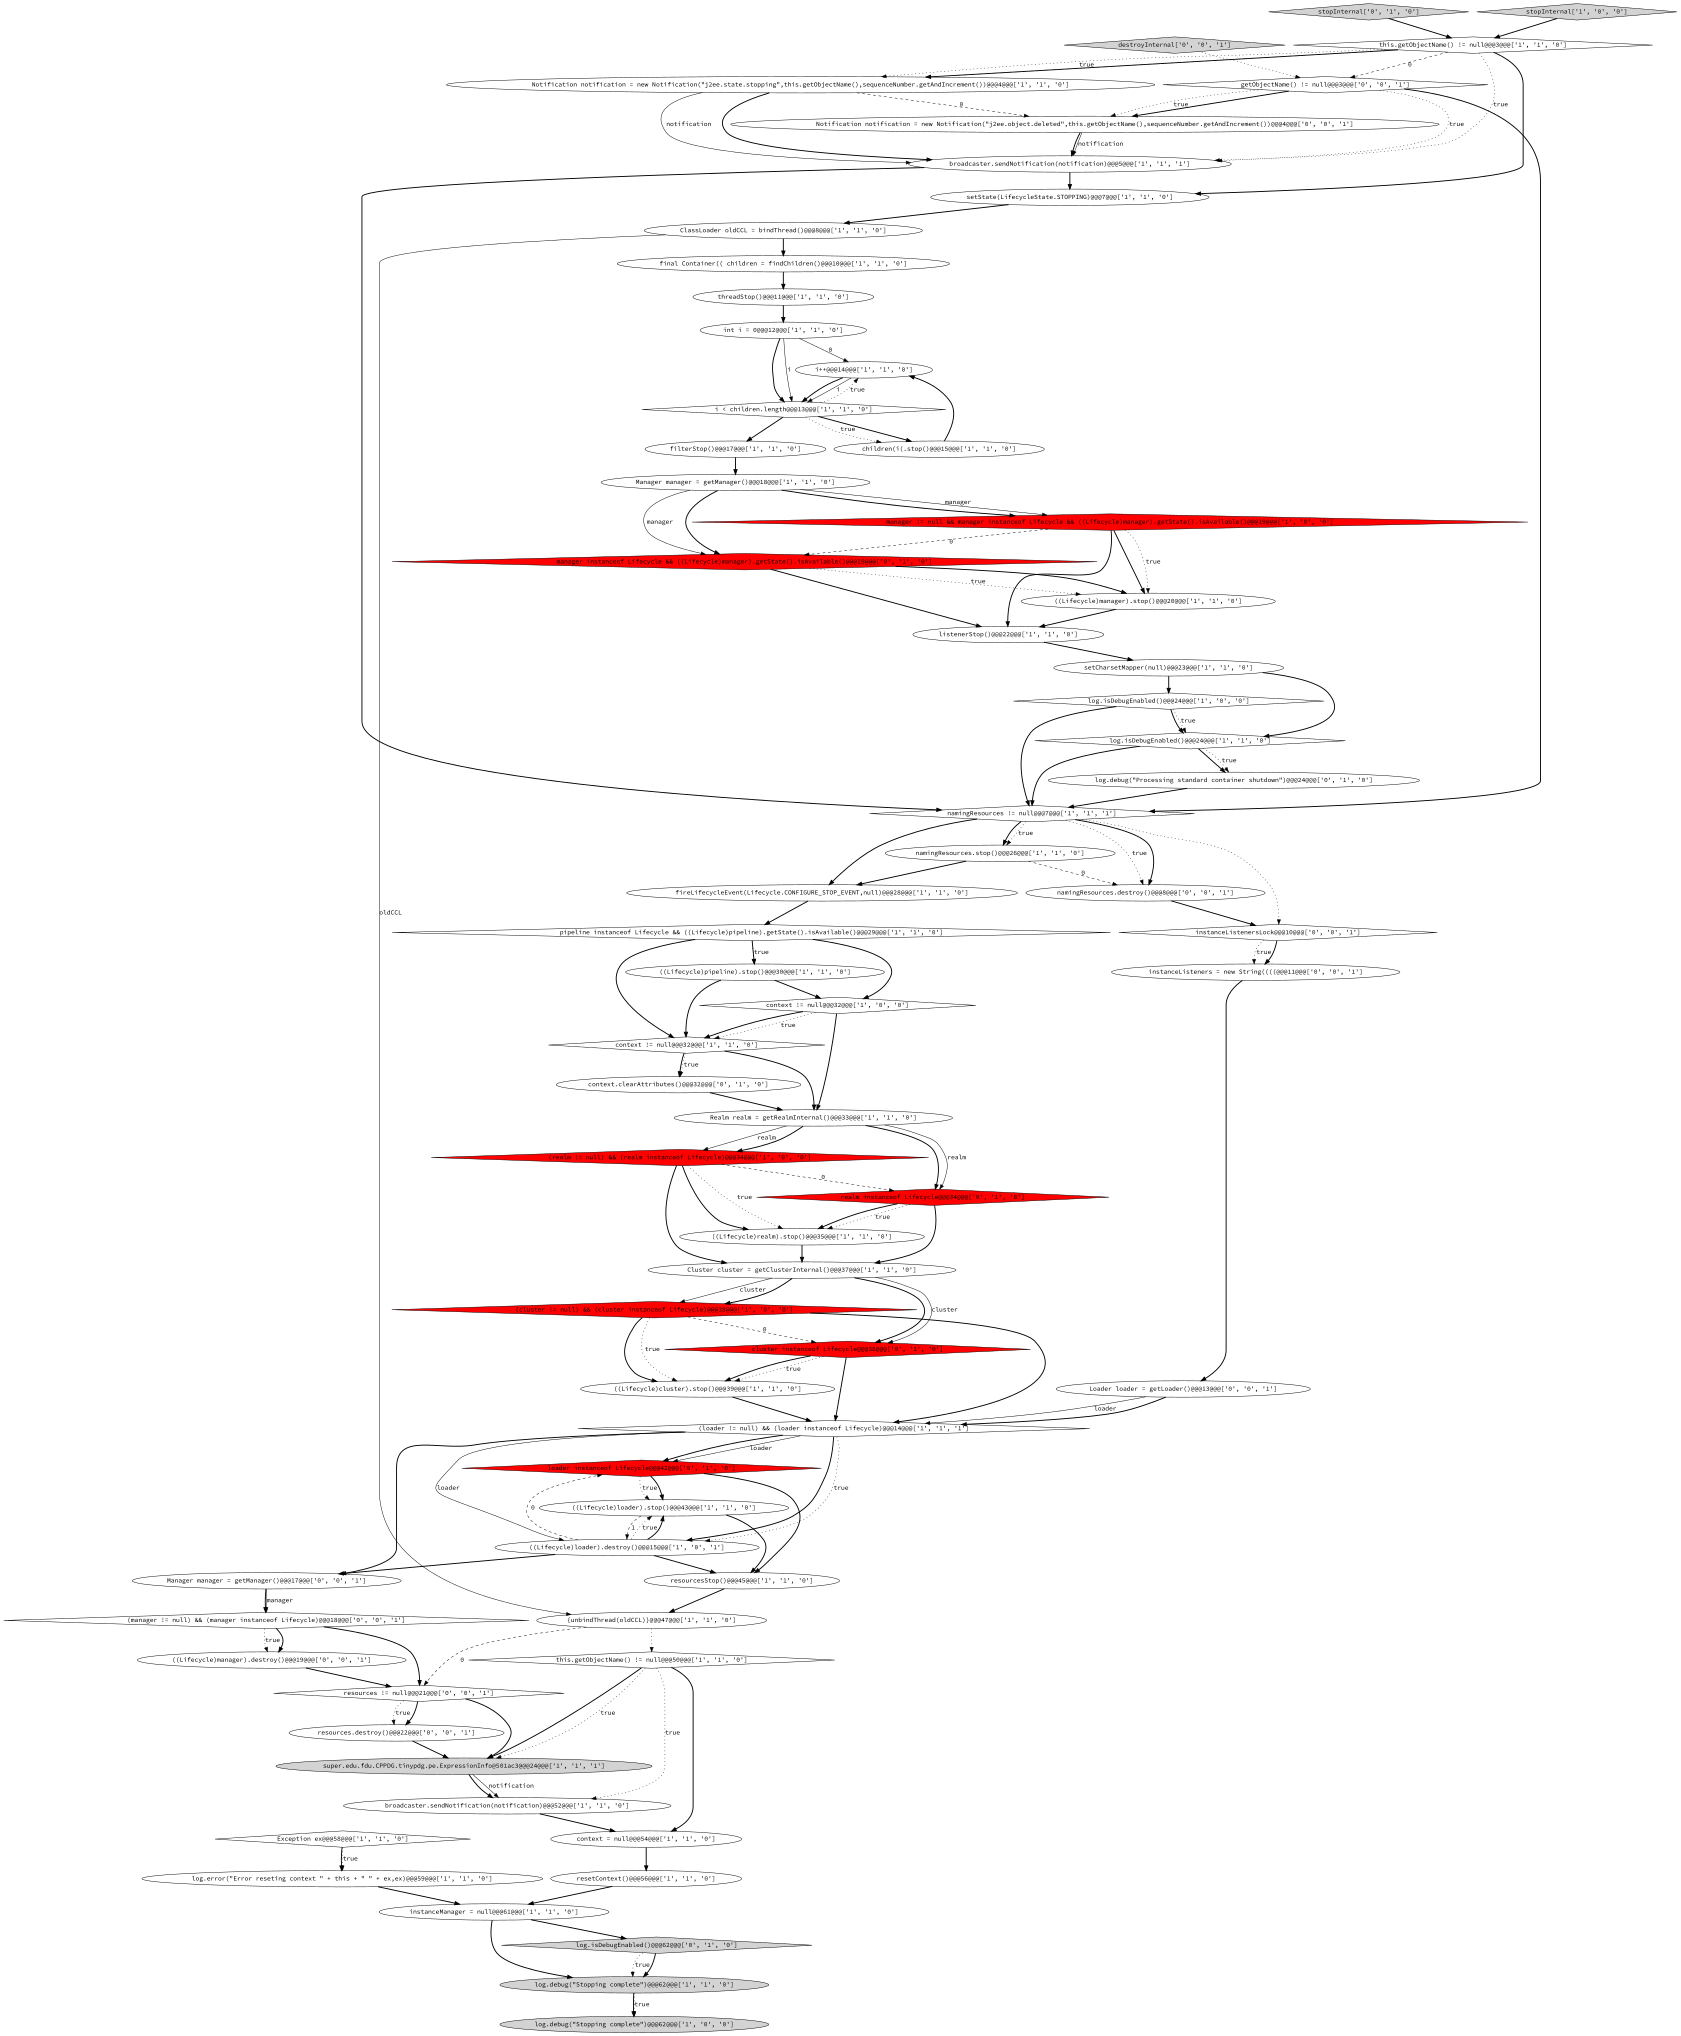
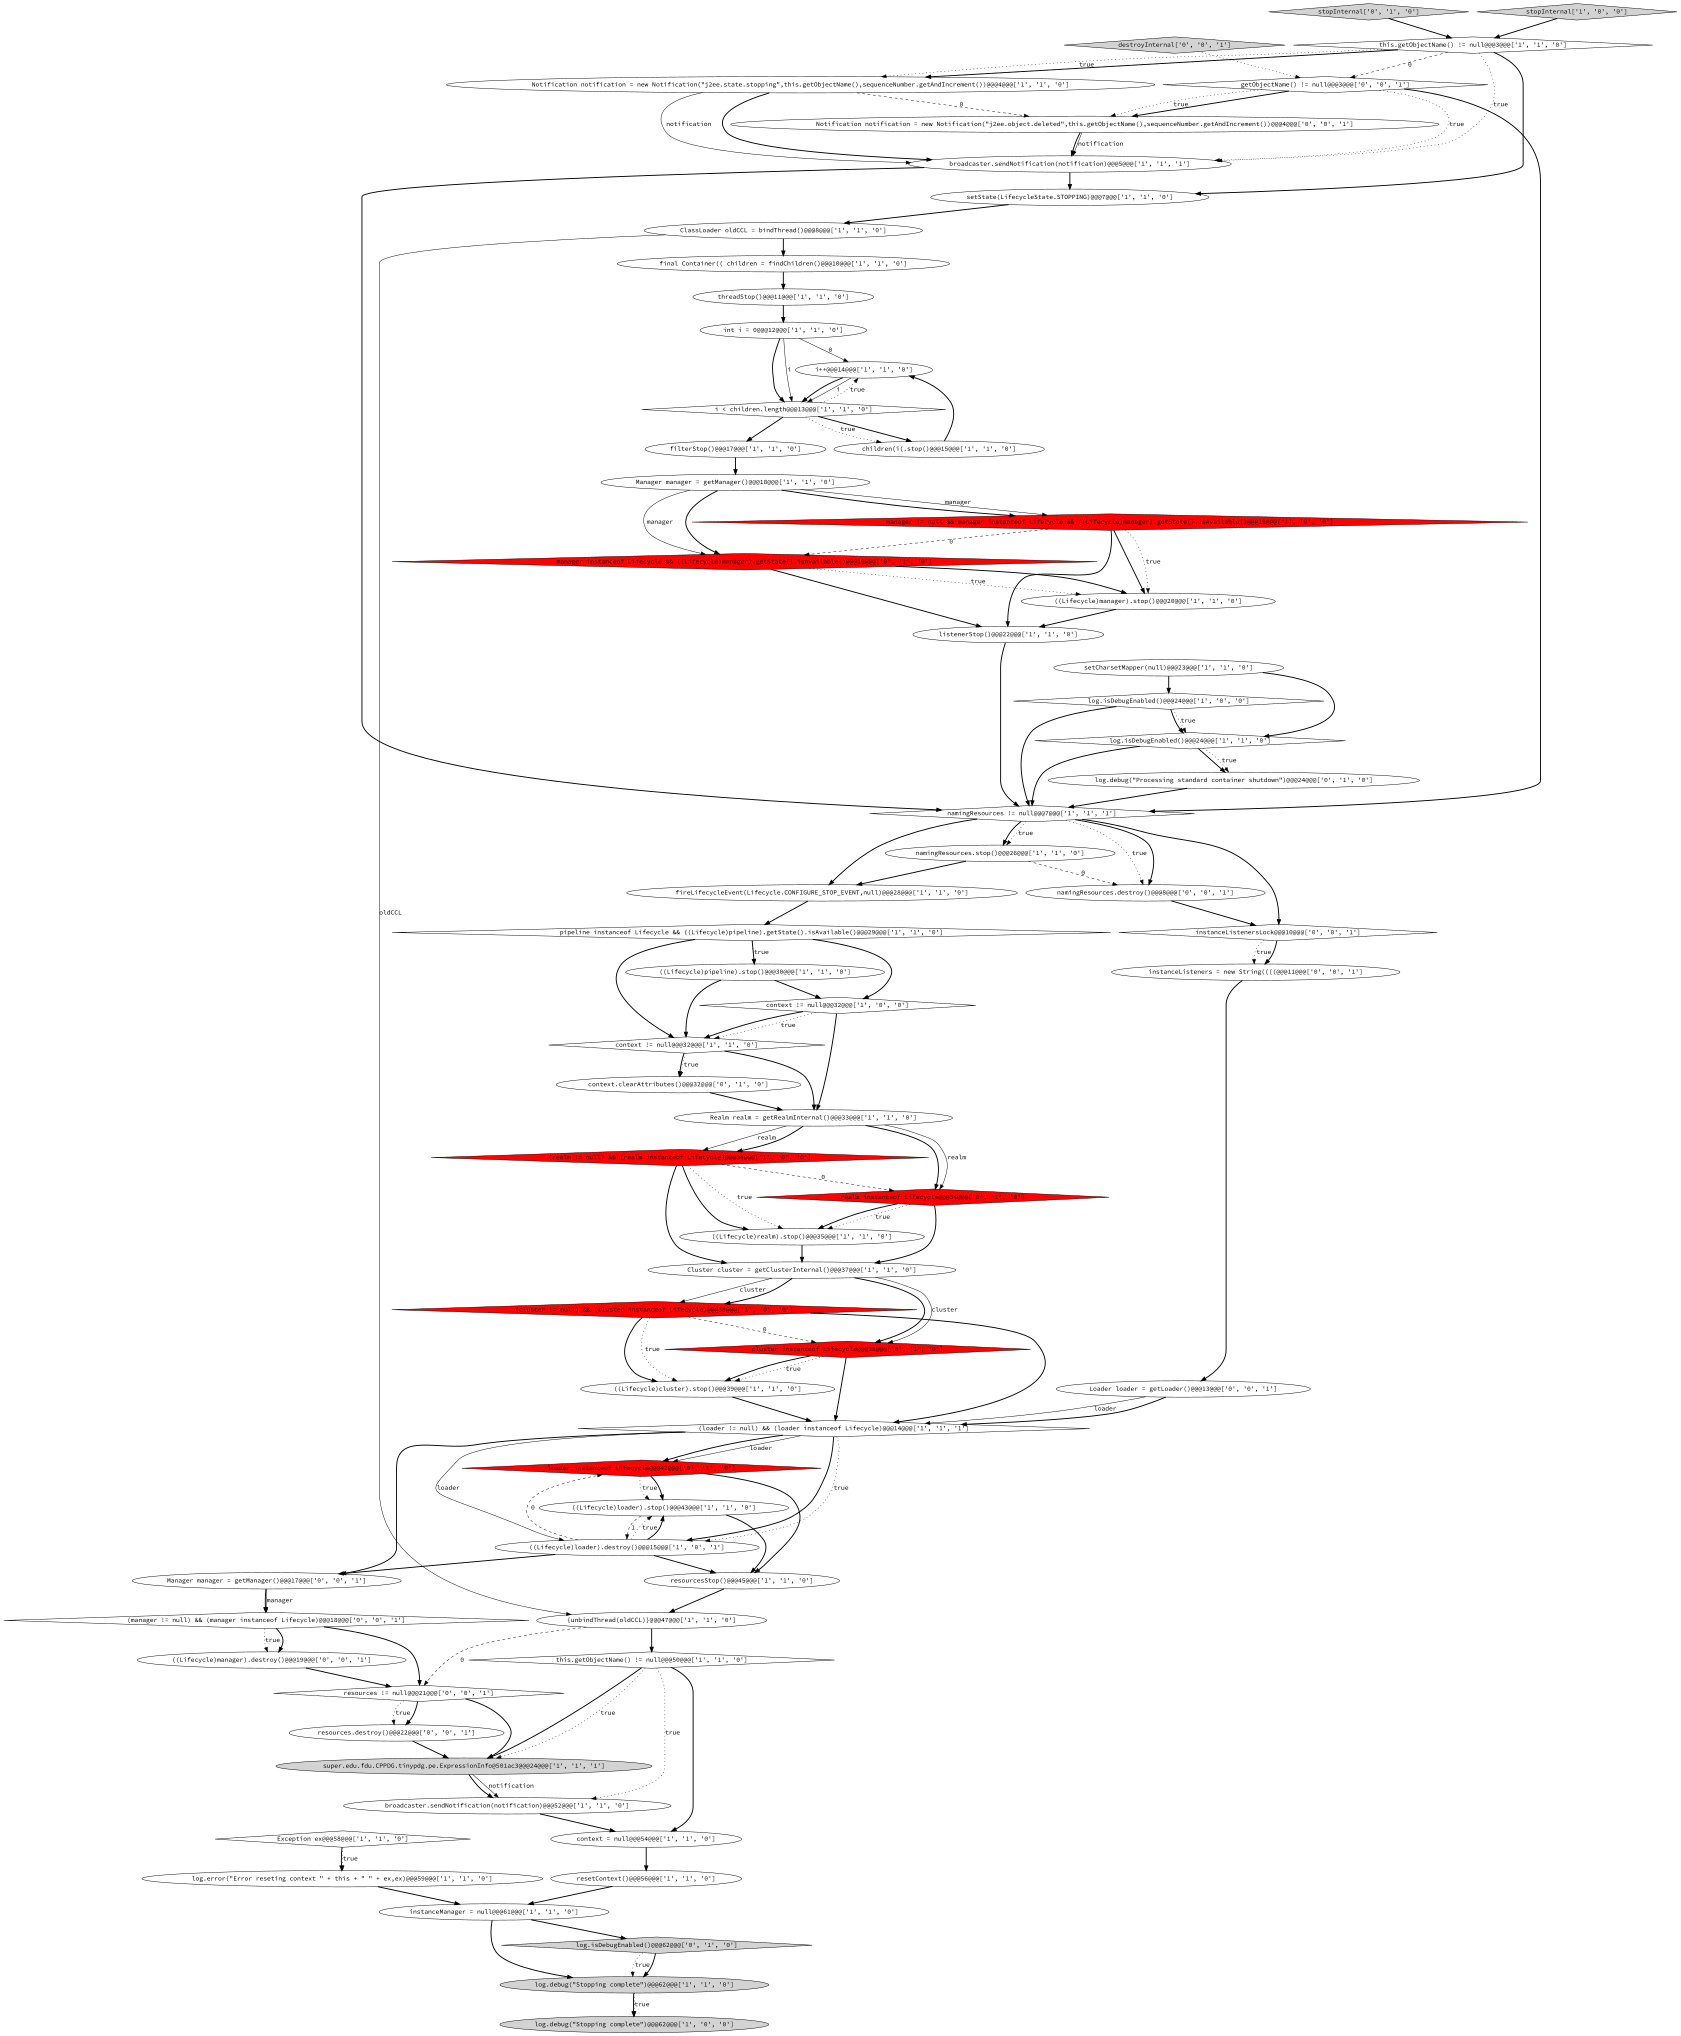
(1086, 651) -> (1001, 725)
(1200, 843) -> (1200, 843)
(652, 1638) -> (652, 1638)
